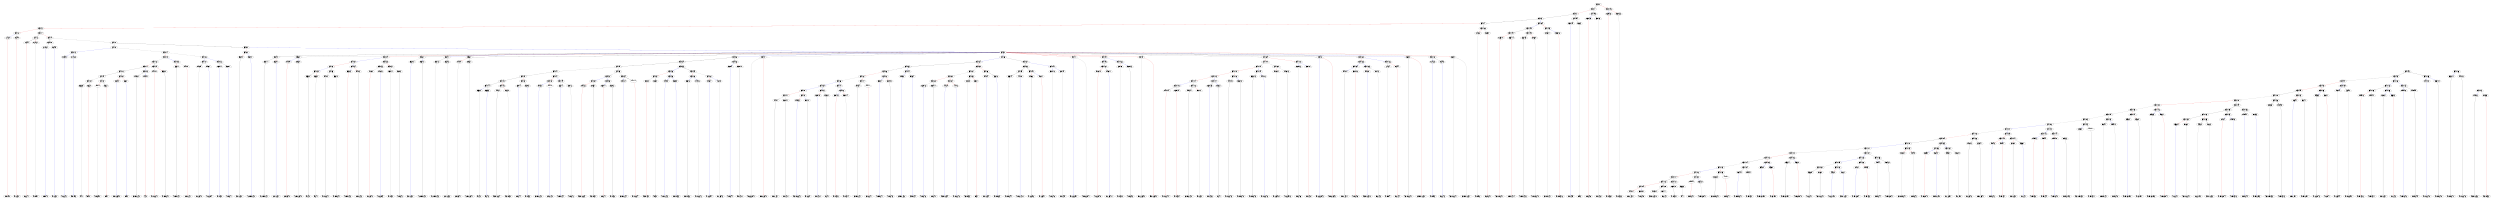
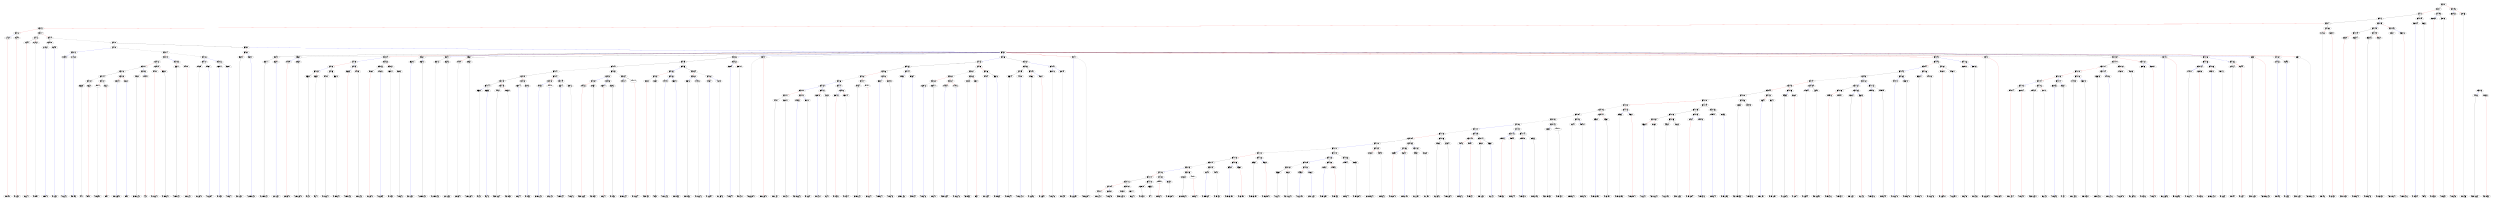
none -> (1925, 67)
